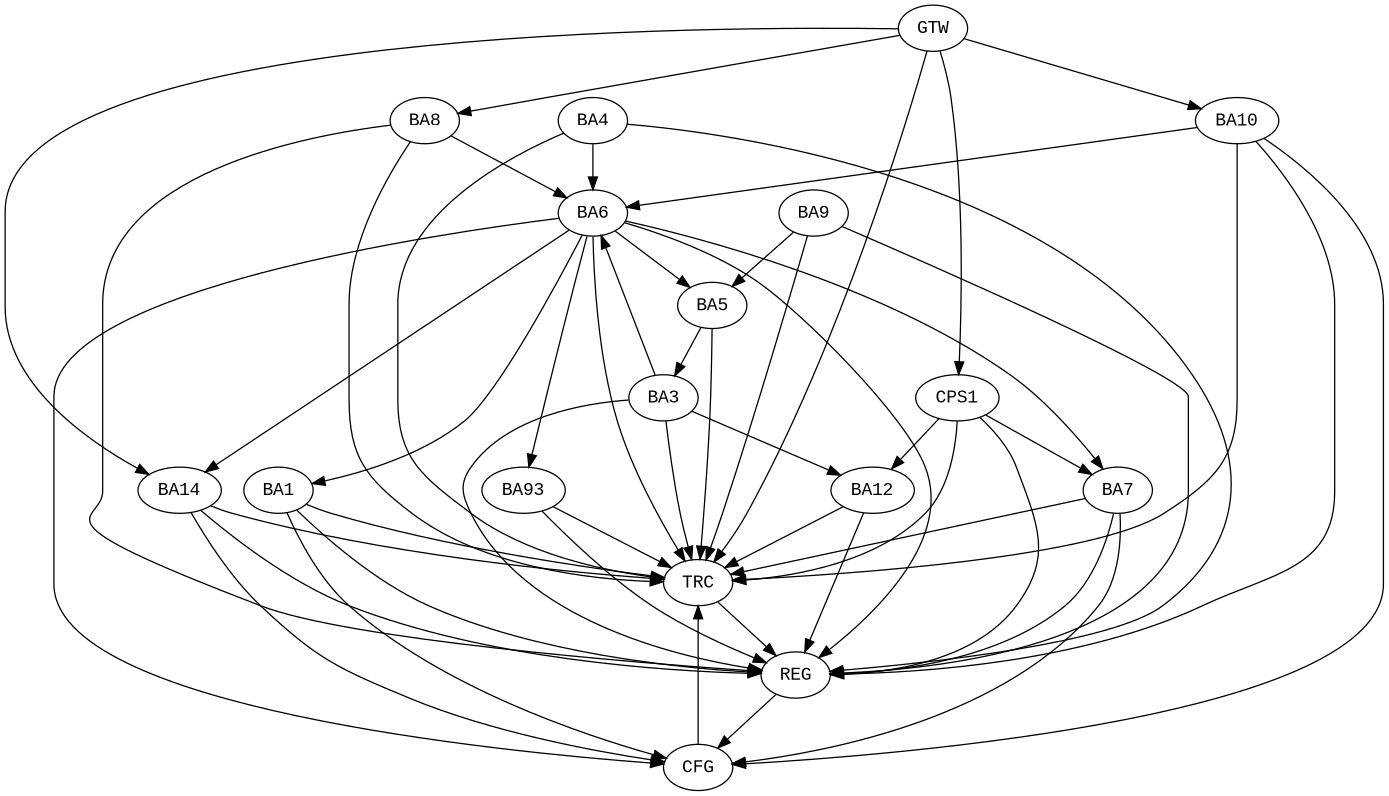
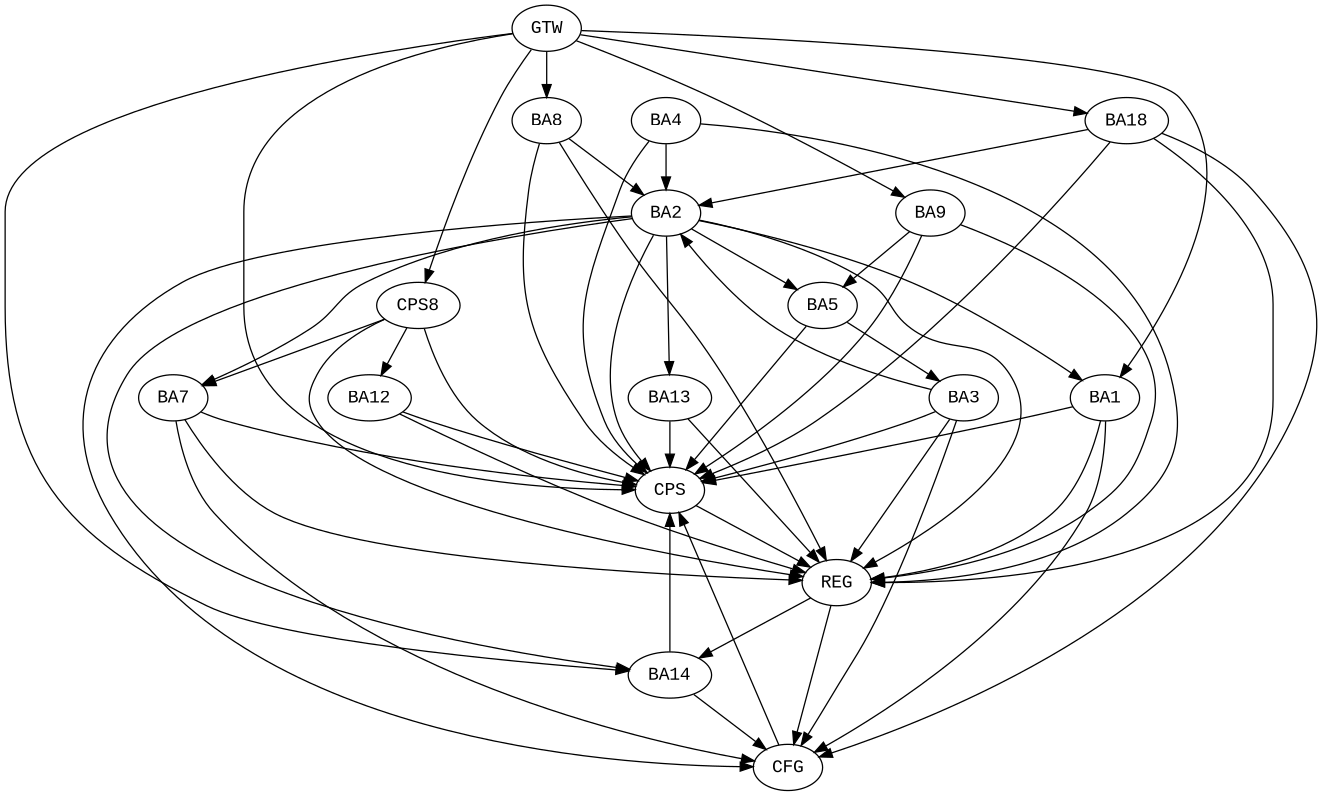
none -> (1029, 61)
none -> (738, 110)
(1237, 121) -> (1127, 121)
(593, 213) -> (666, 213)
(957, 398) -> (418, 305)
(760, 441) -> (890, 591)
(524, 490) -> (670, 398)
(698, 583) -> (670, 490)
(430, 631) -> (761, 625)
